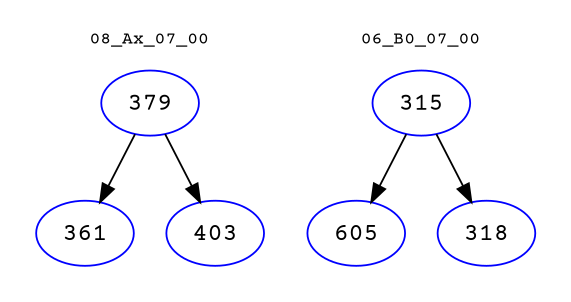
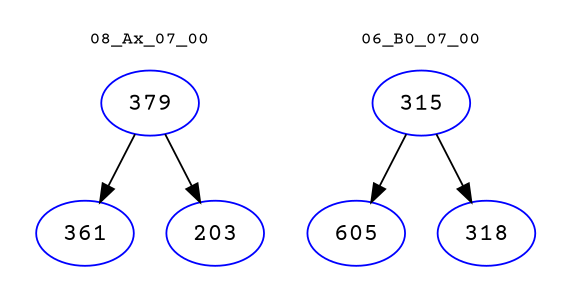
(215, 233) -> (215, 233)
